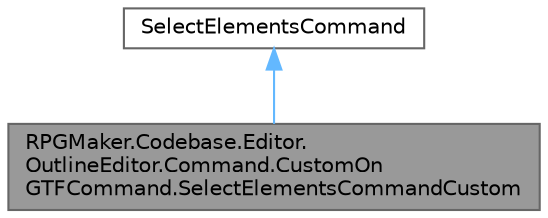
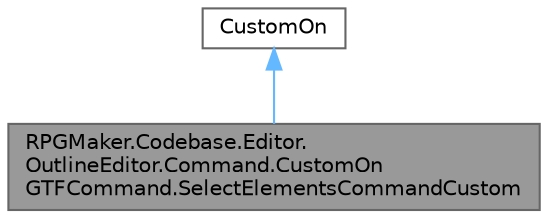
(274, 28) -> (274, 28)
